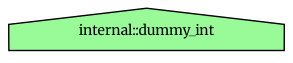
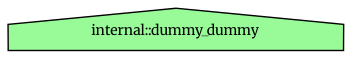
(147, 32) -> (176, 32)
